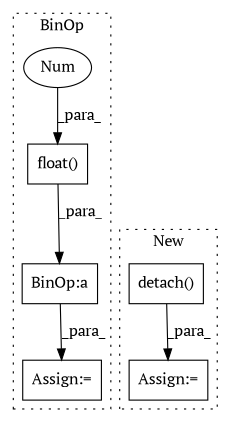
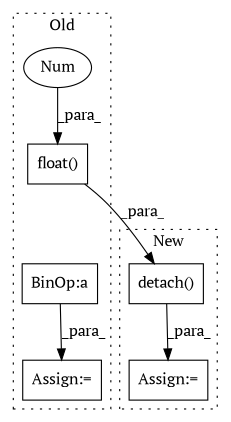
(62, 26) -> (62, 26)
(59, 218) -> (119, 217)
